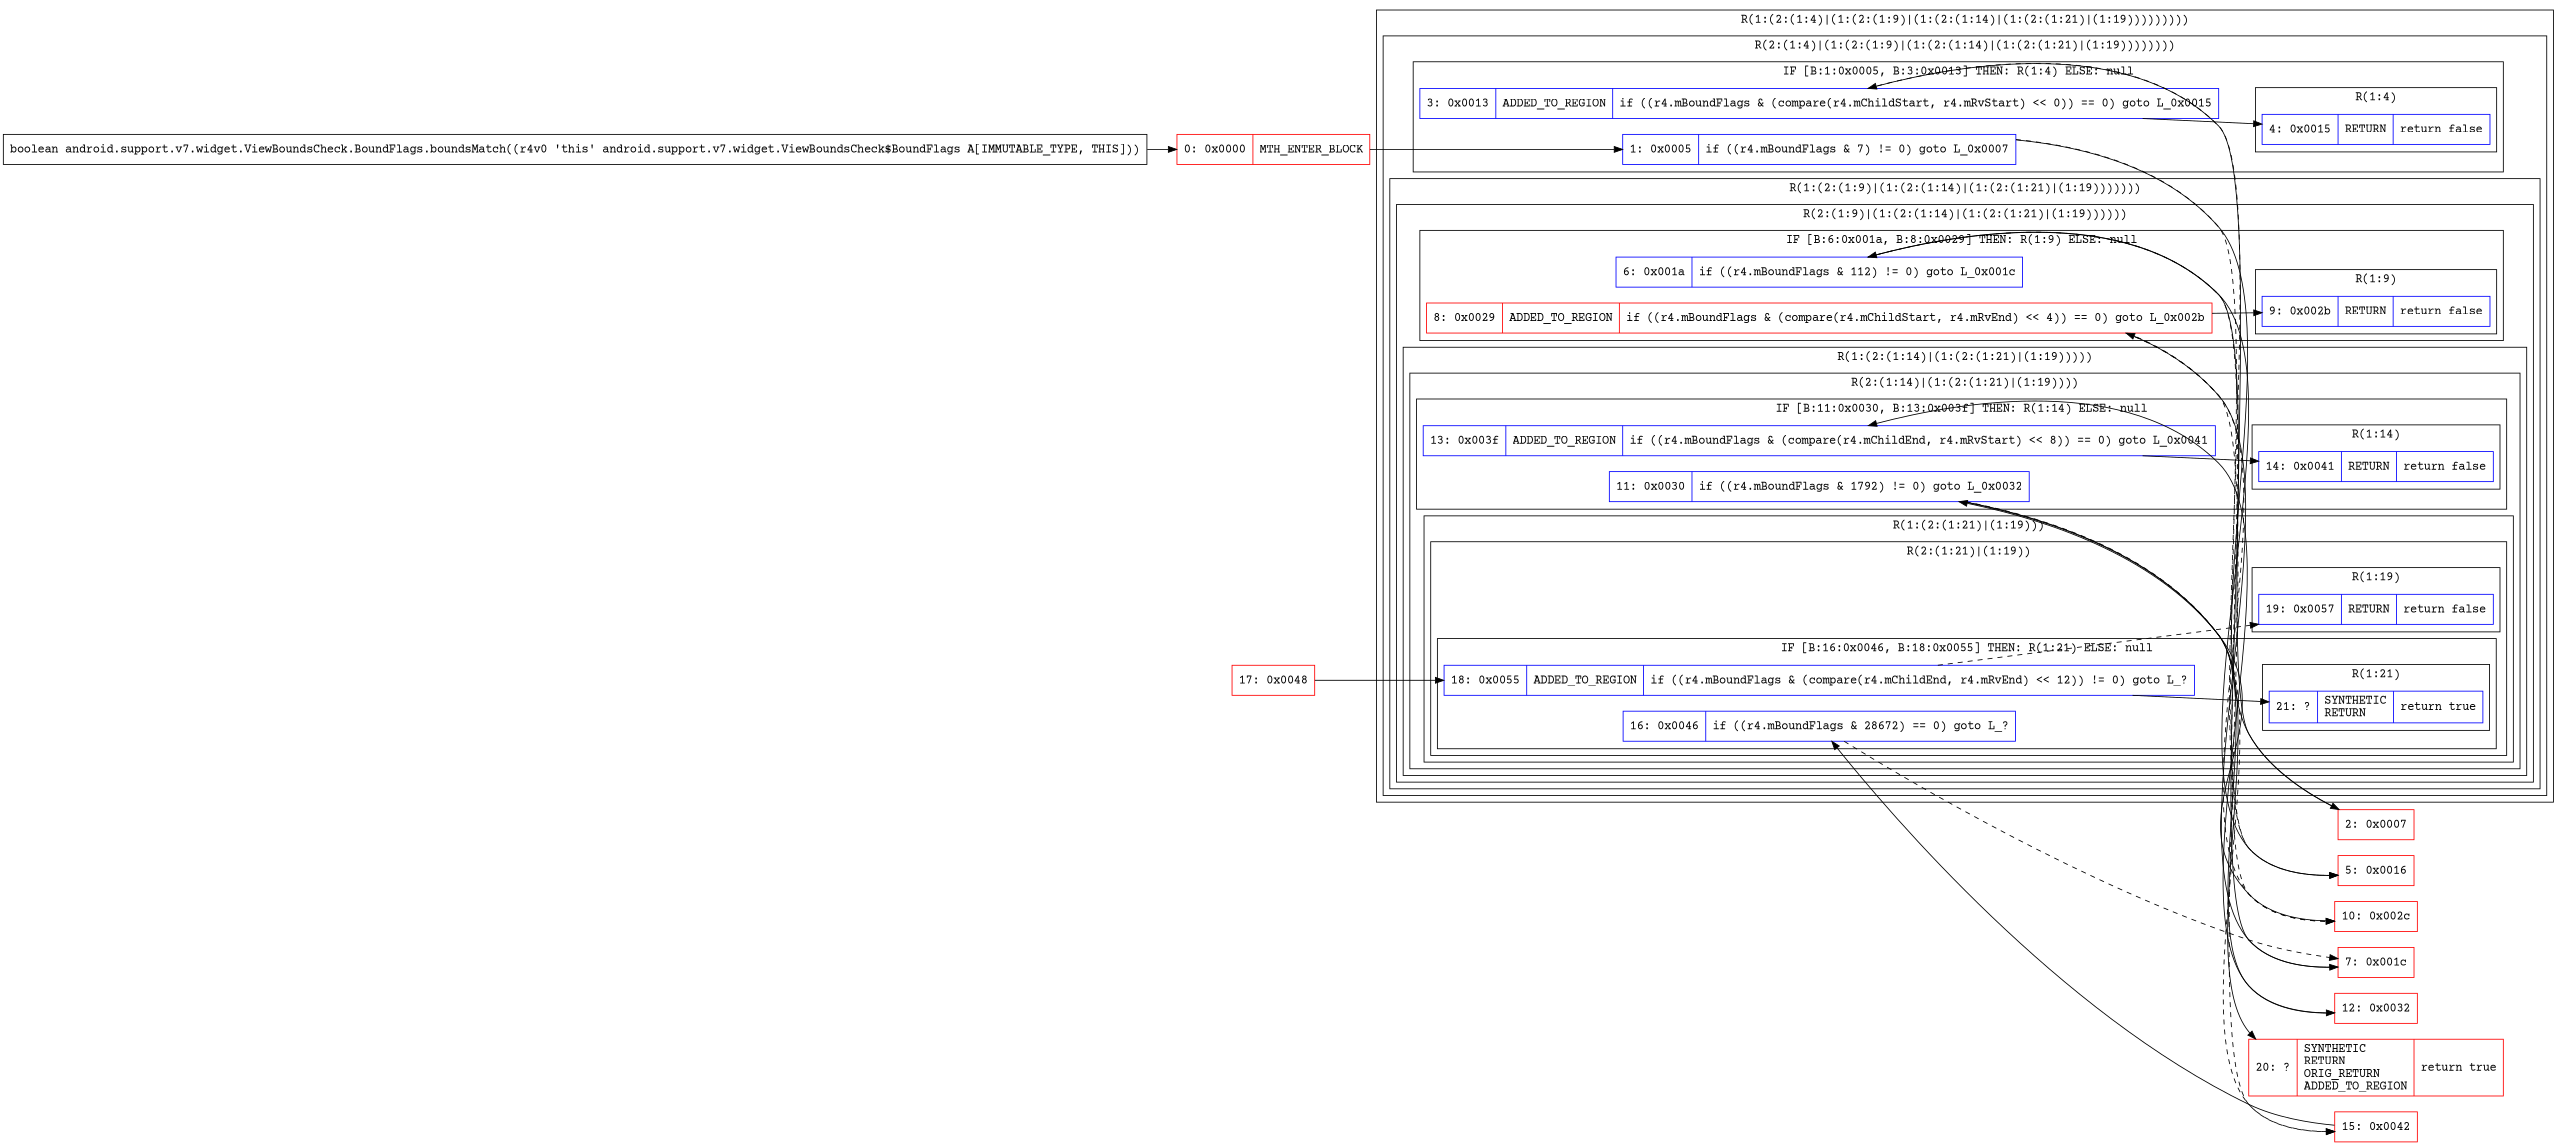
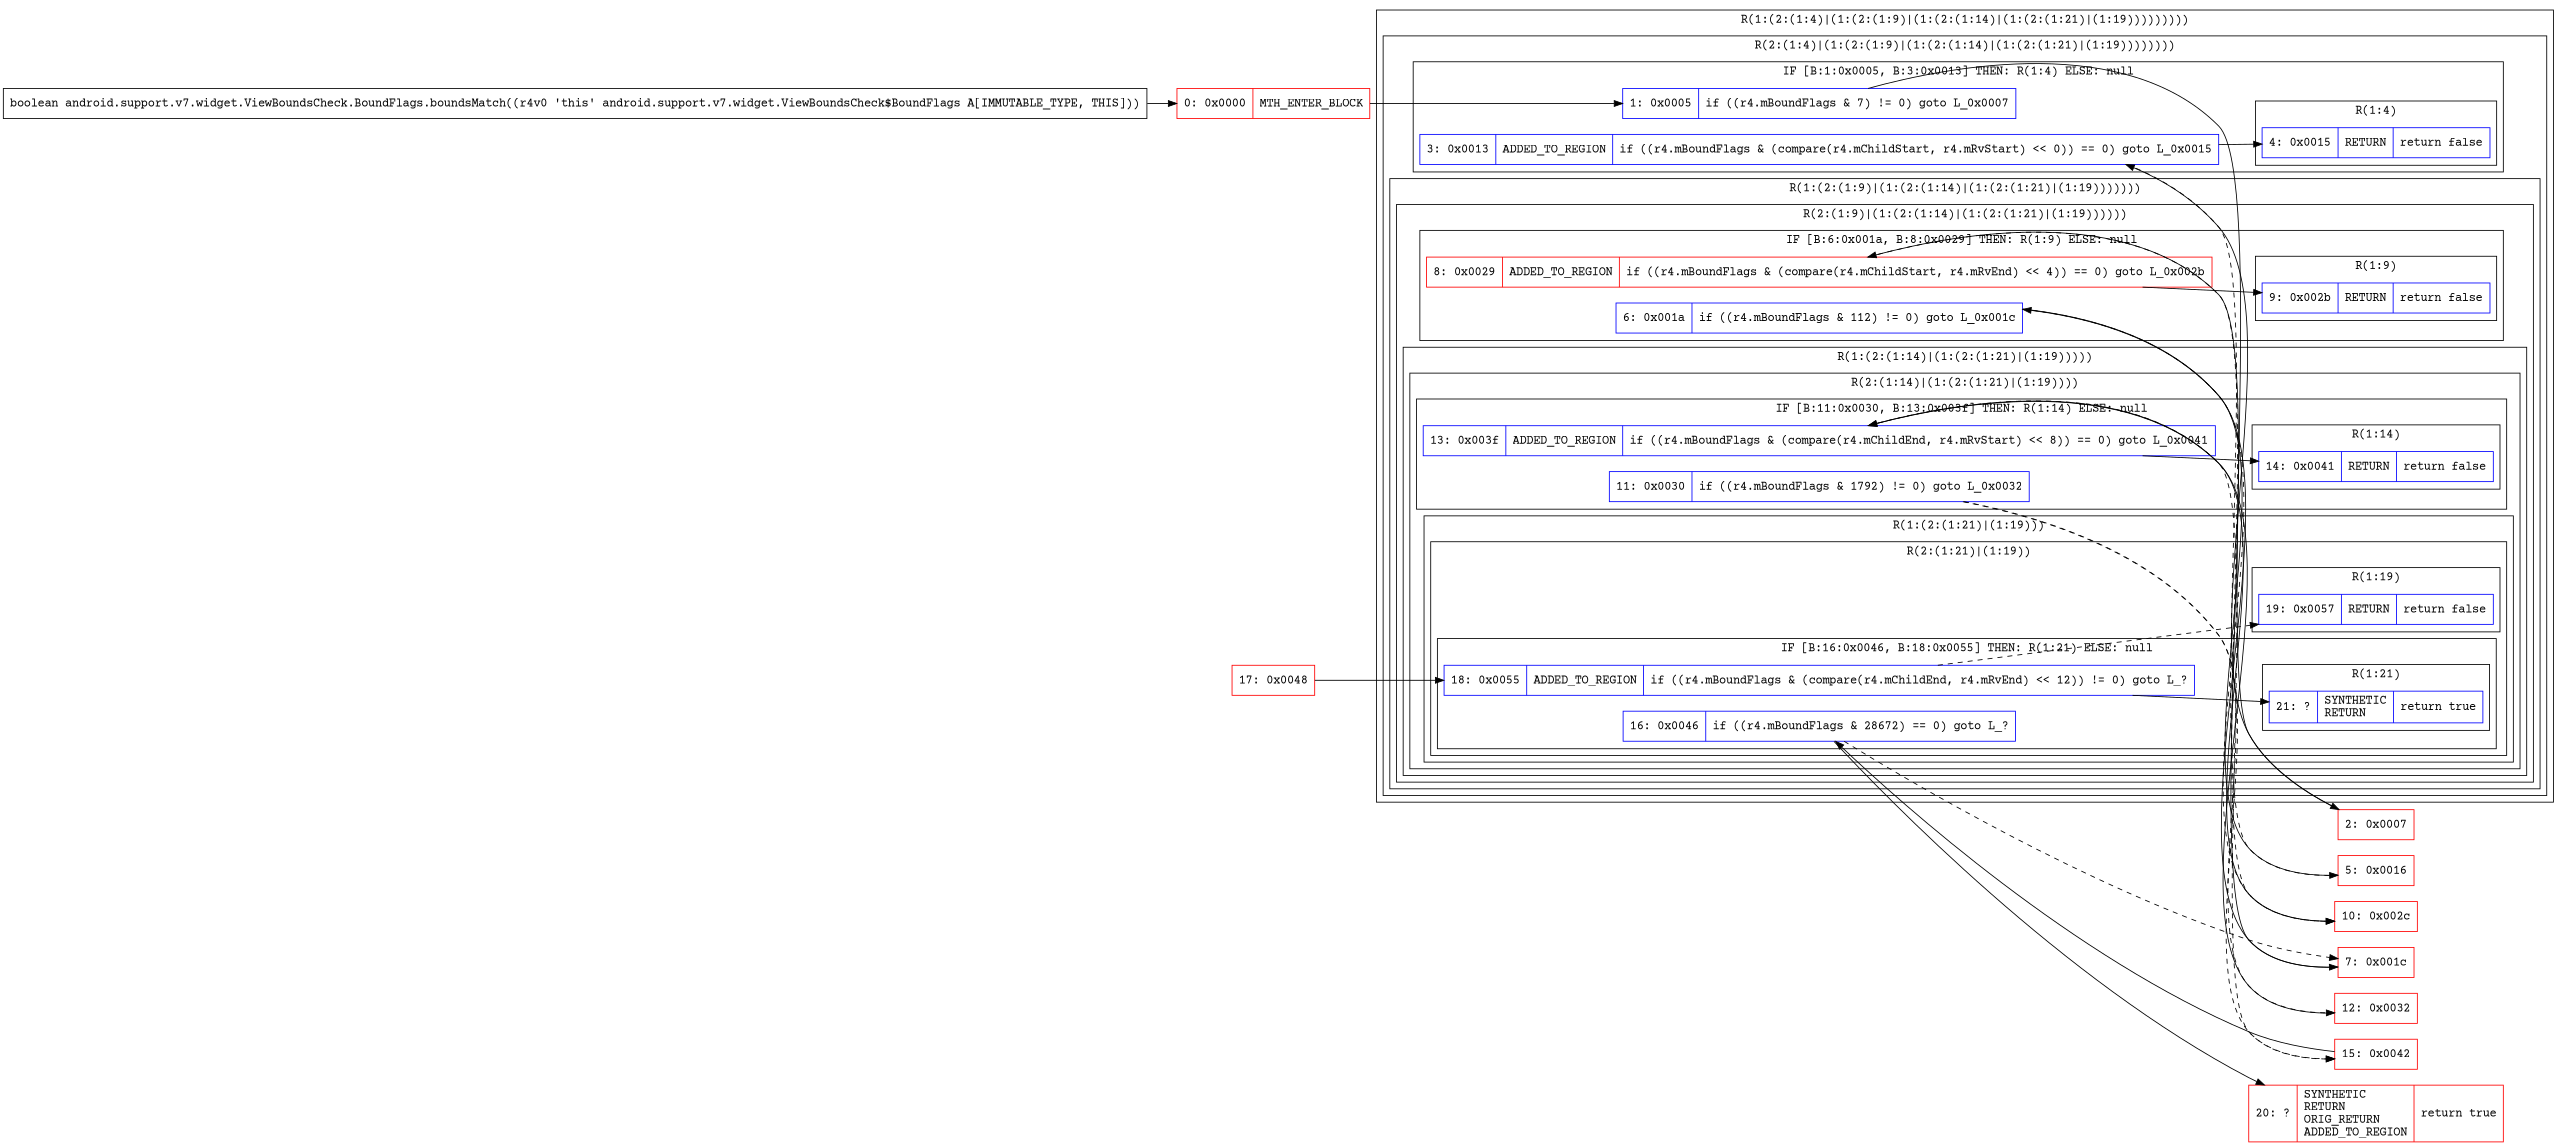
(2234, 304) -> none
(2237, 669) -> (2243, 546)
(2235, 688) -> (2032, 928)
(2236, 706) -> (2236, 706)
(2234, 736) -> (2237, 605)
